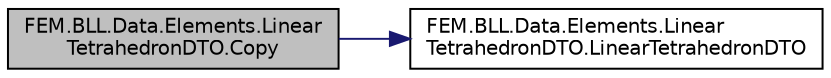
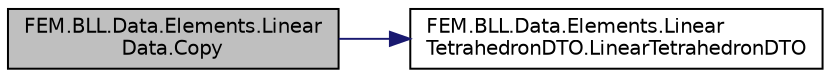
(173, 39) -> (173, 39)
